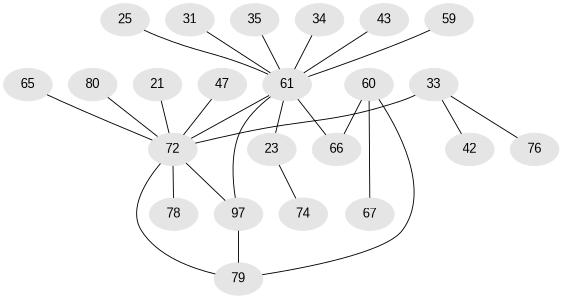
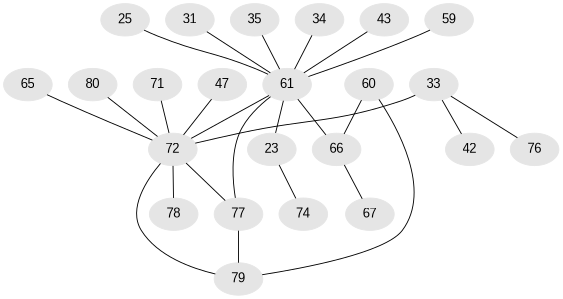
(157, 85) -> (157, 85)
(369, 149) -> (353, 182)
(238, 214) -> (238, 214)
